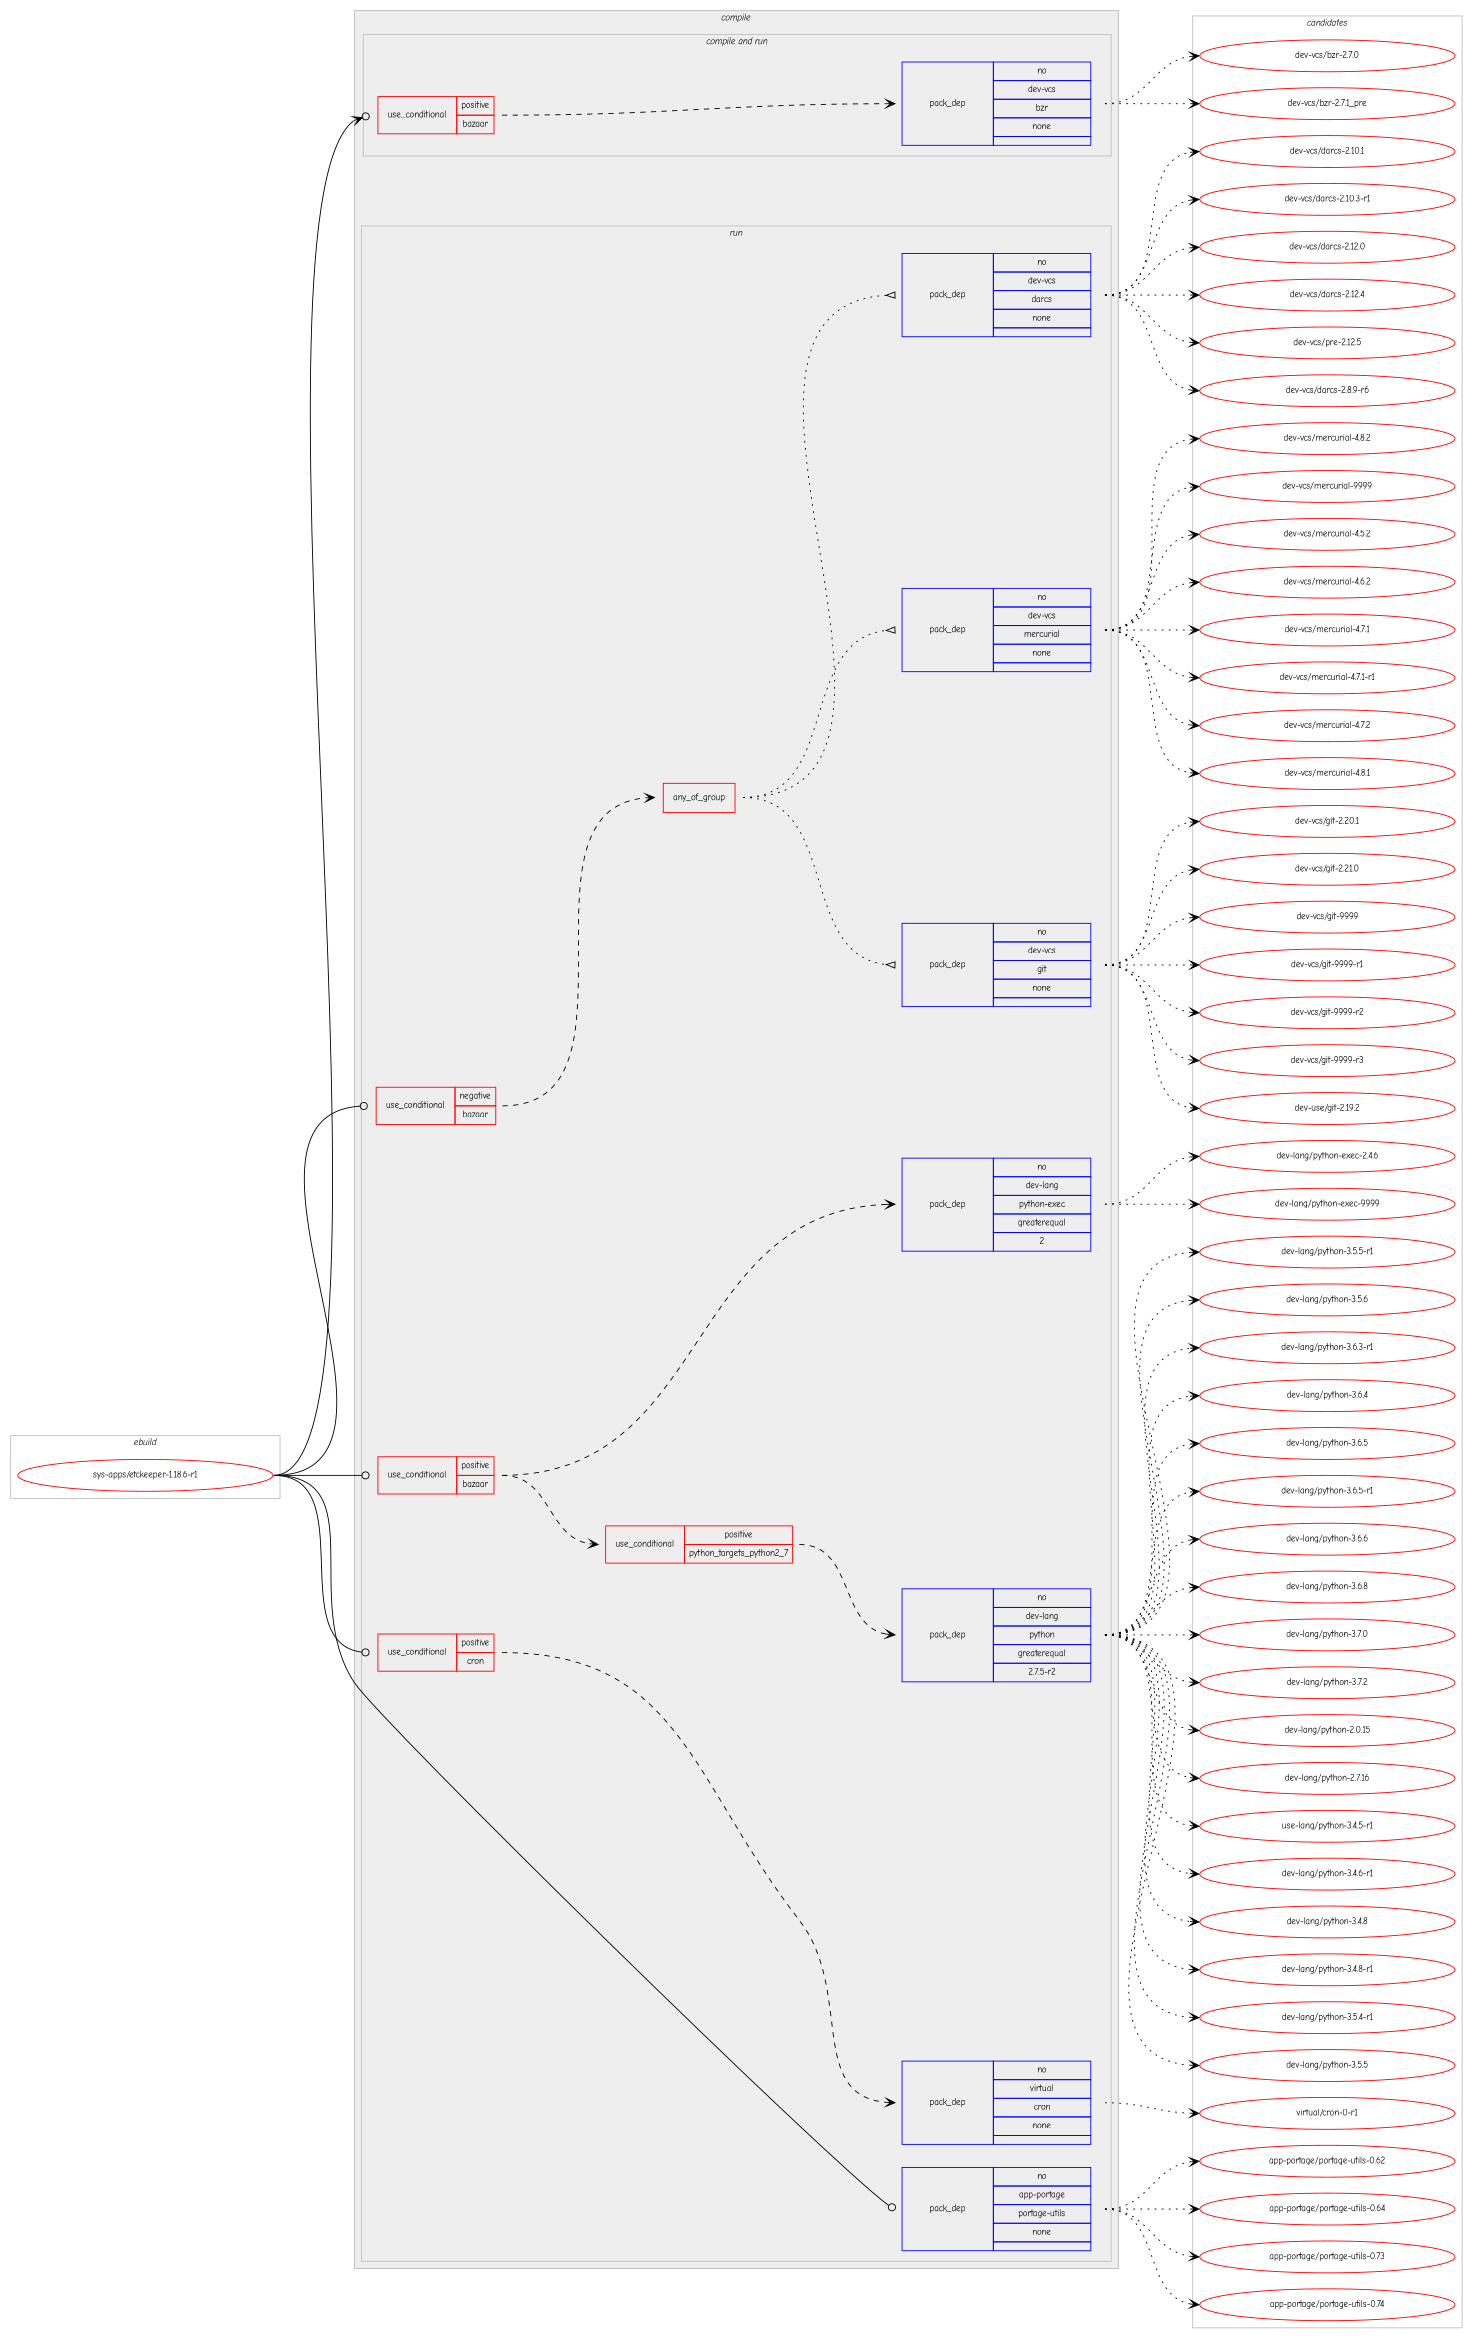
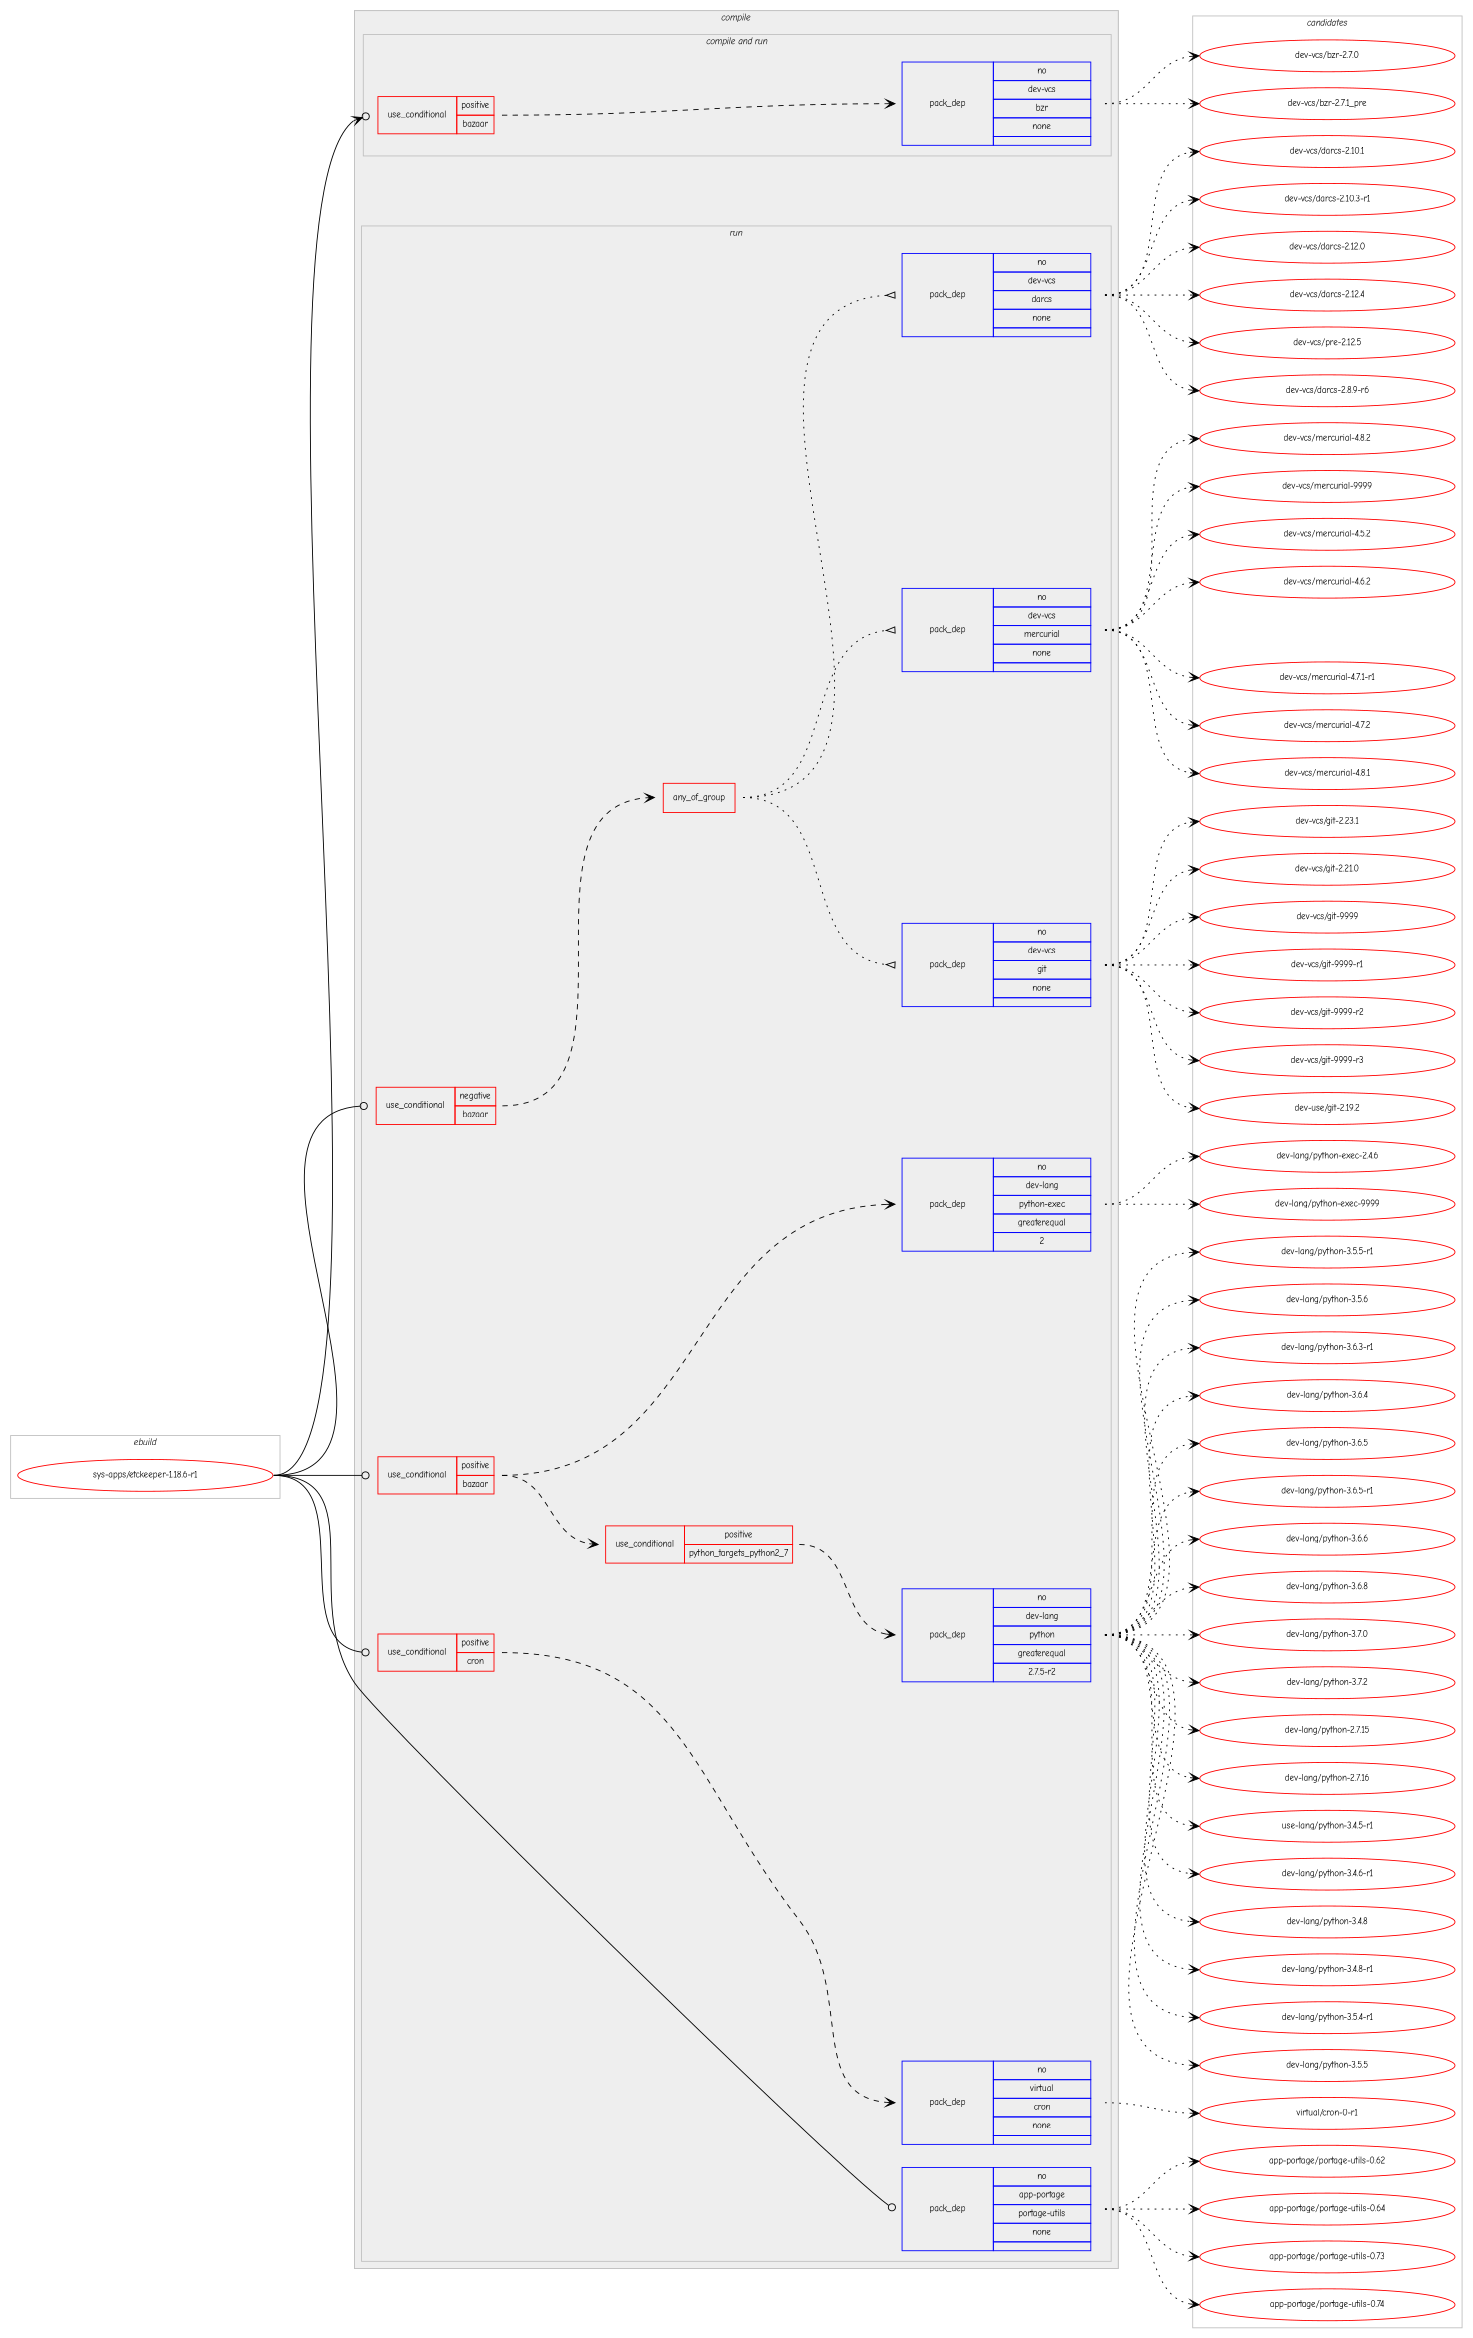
(1327, 630) -> none
(1327, 821) -> (1327, 821)
(1327, 1731) -> (1327, 1731)
